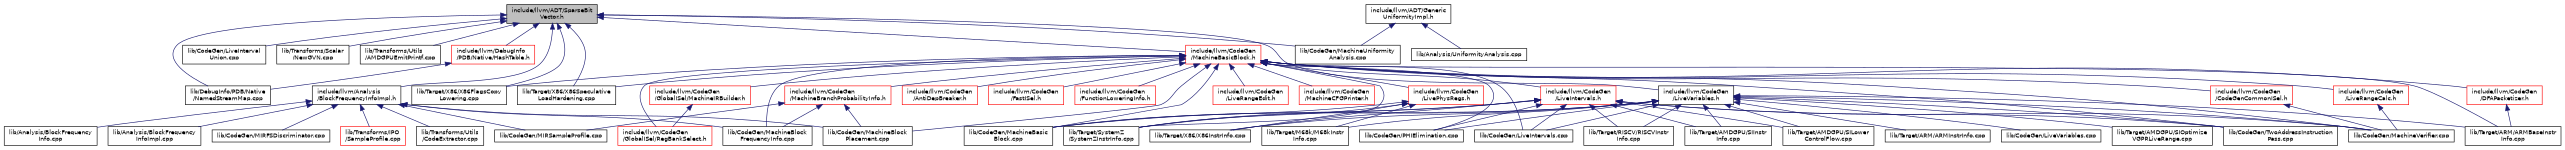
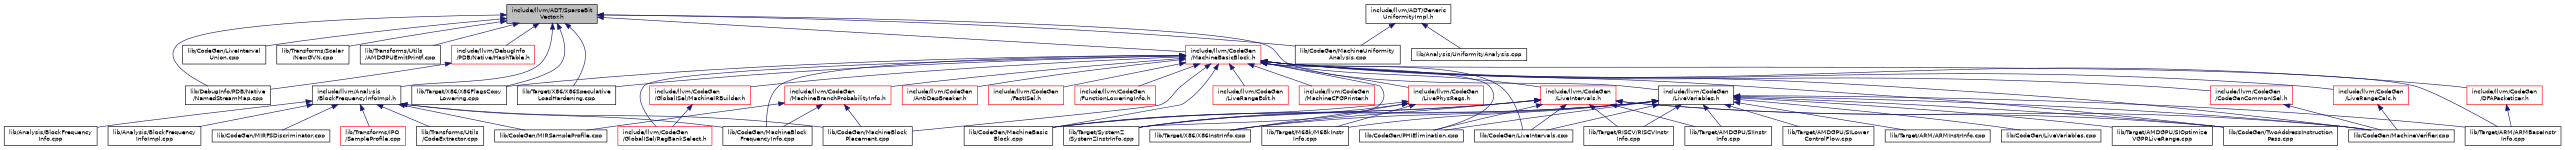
(1702, 115) -> none
